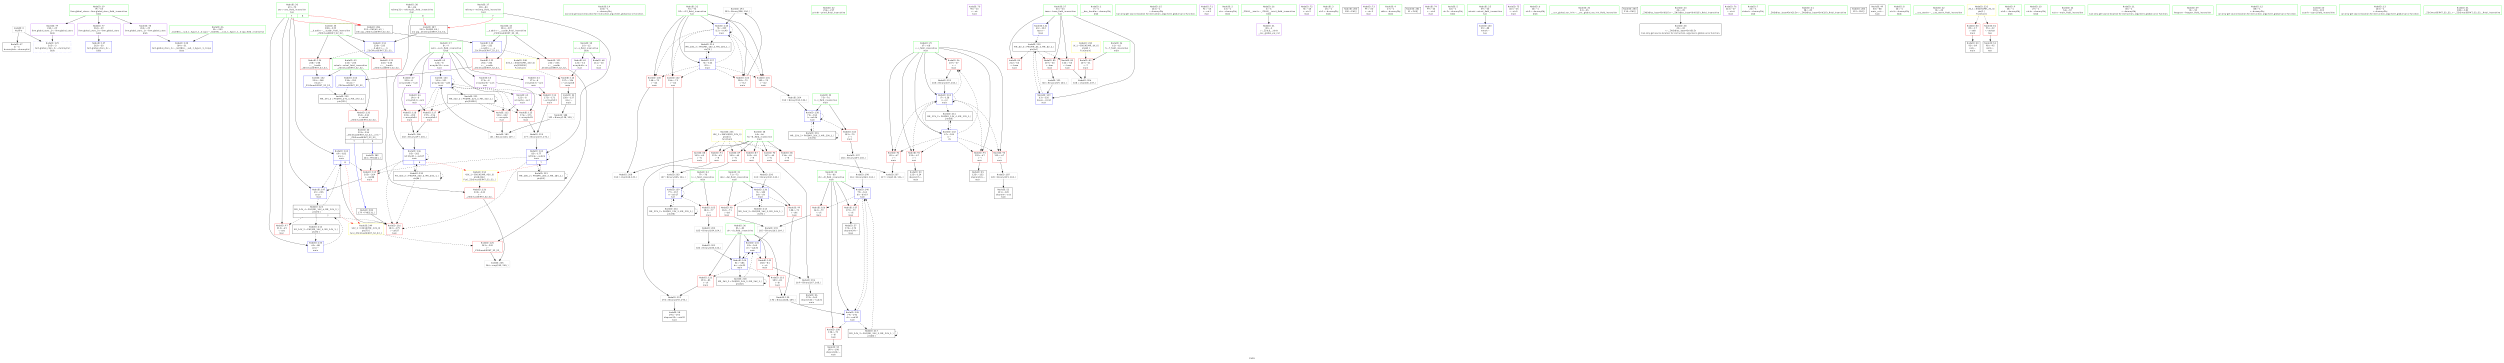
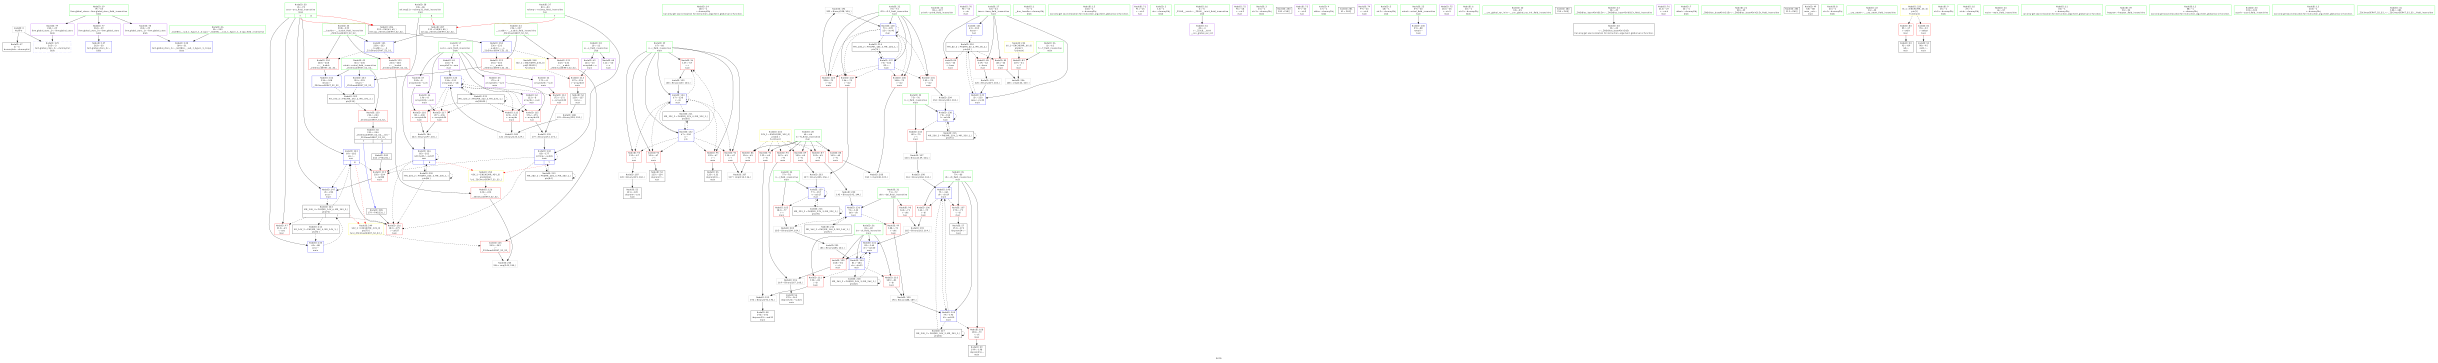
(744, 201) -> (821, 221)
